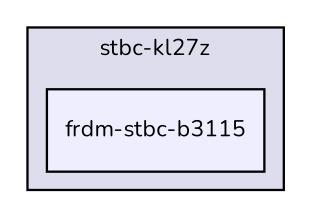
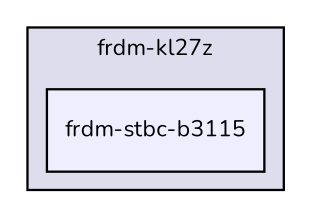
(156, 49) -> (156, 49)
